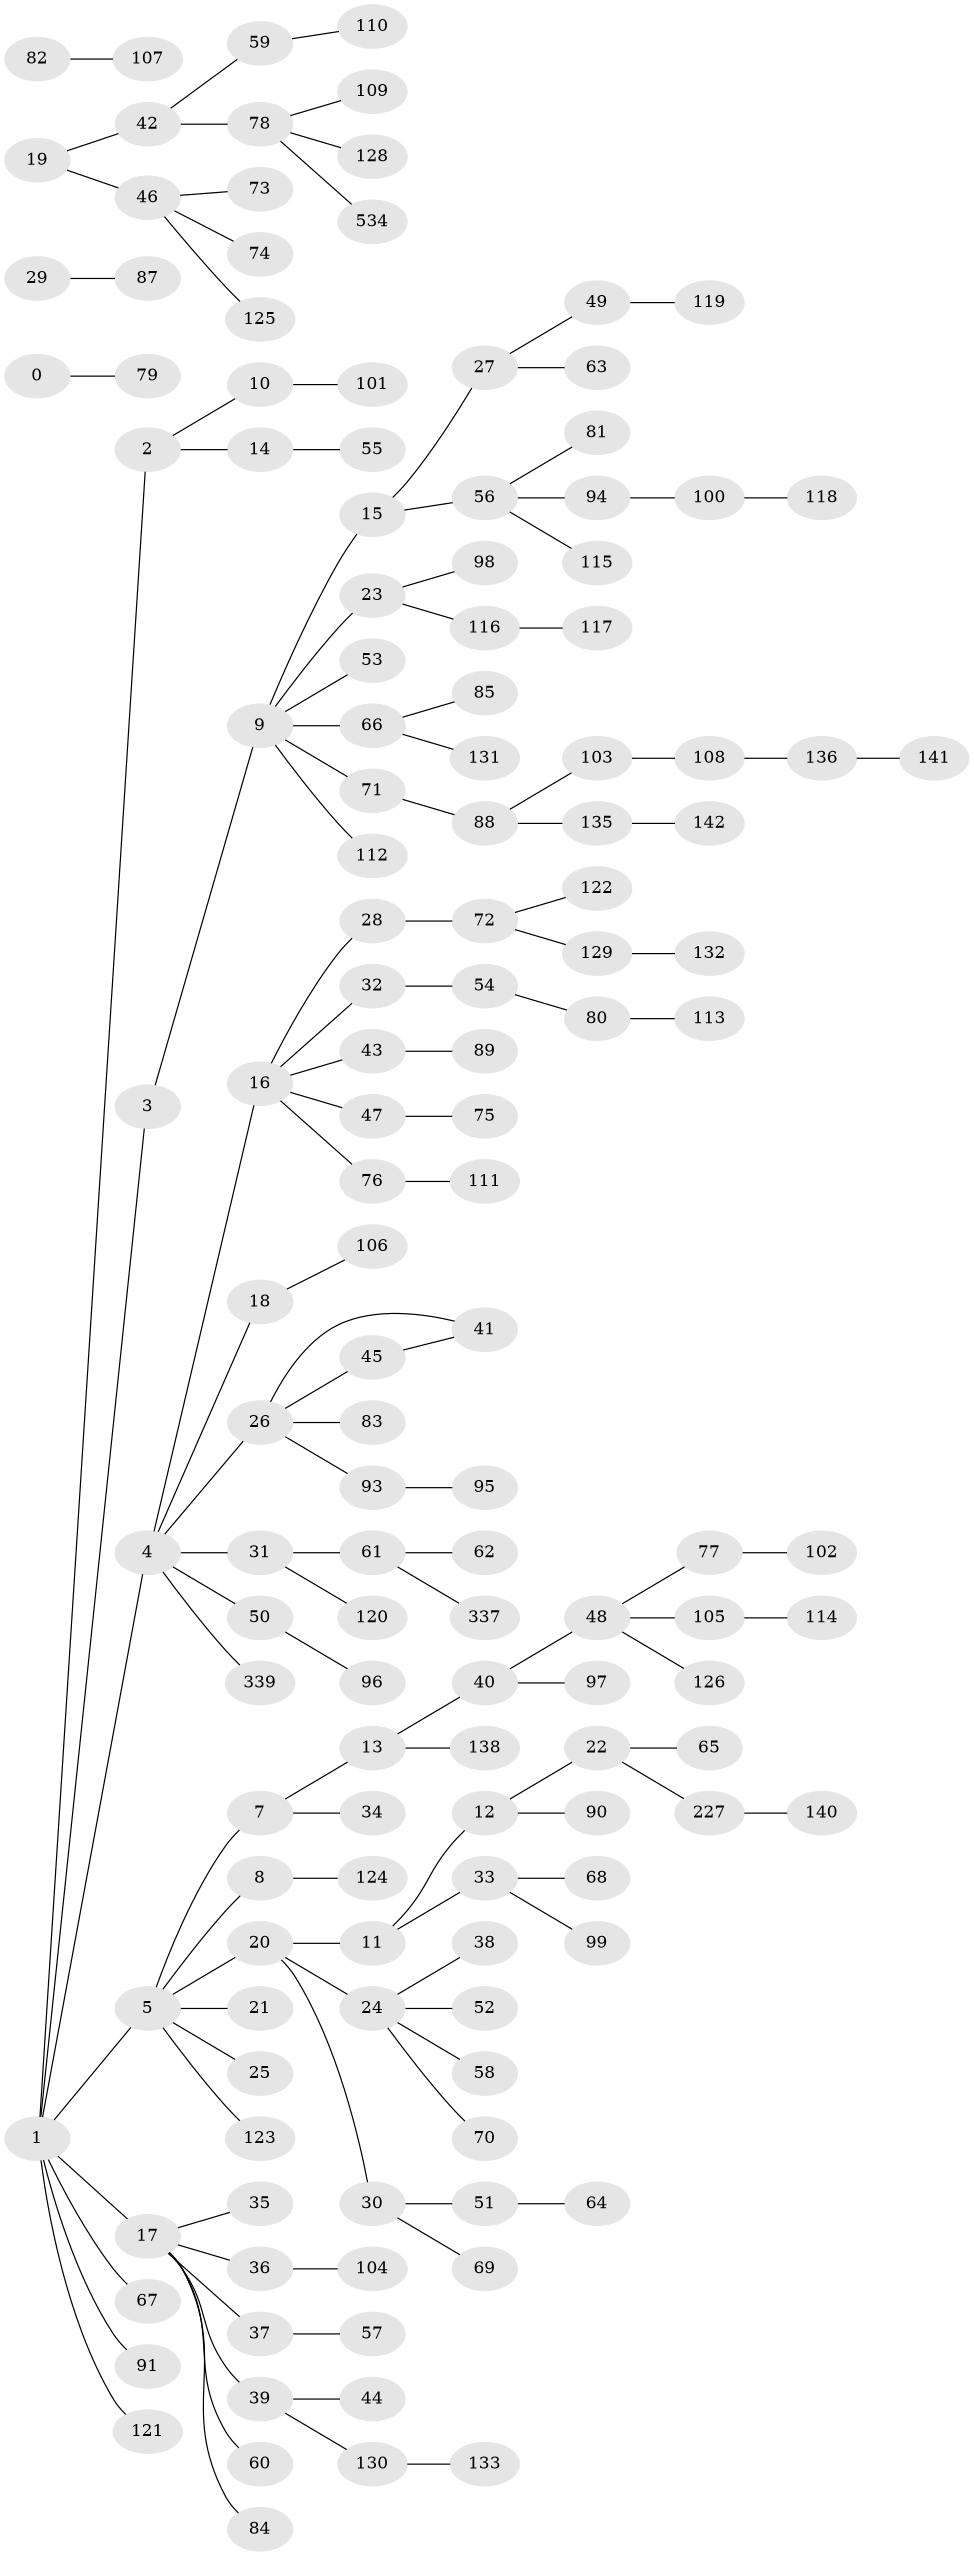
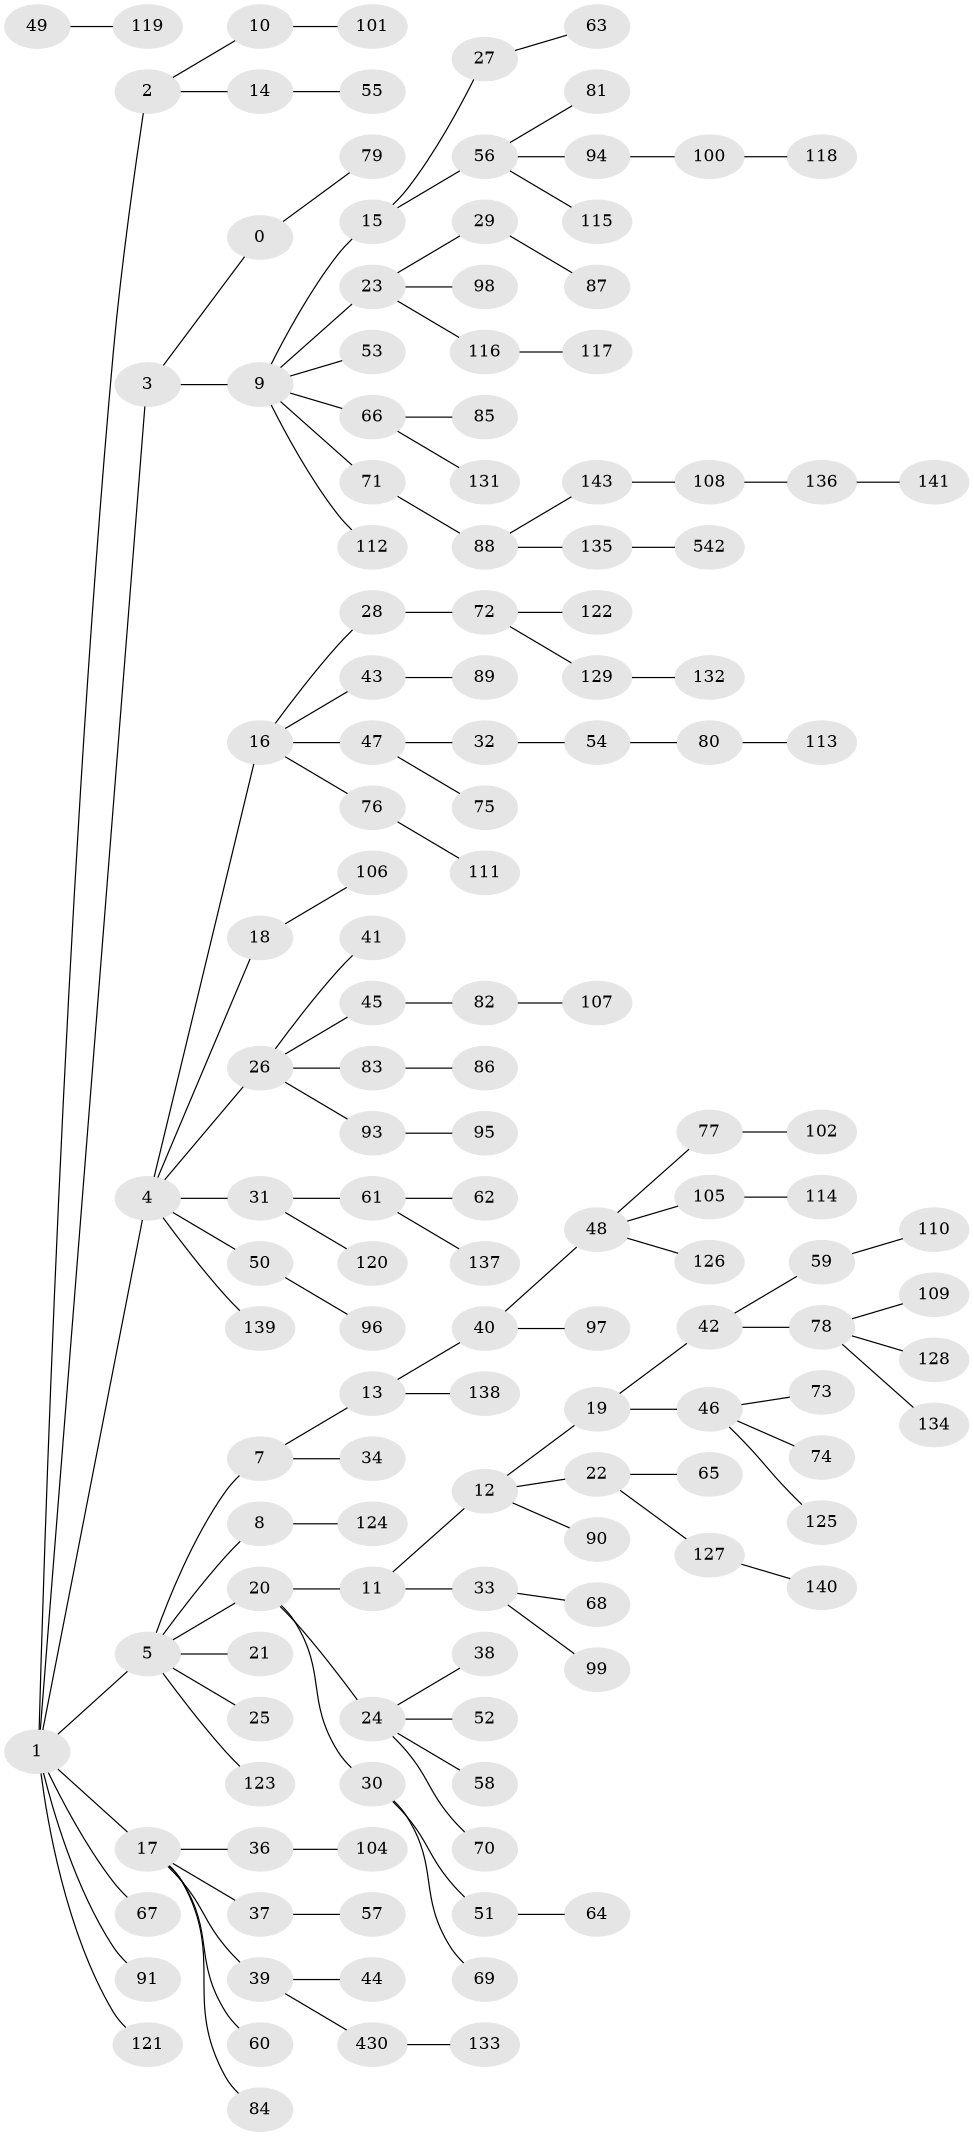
(373, 222) -> (934, 1425)
none -> (429, 254)
none -> (204, 311)
(541, 335) -> none
(597, 758) -> (597, 482)
(710, 823) -> (710, 547)
(316, 1035) -> (429, 743)
none -> (485, 1068)
(429, 1344) -> (429, 1003)
none -> (541, 1450)
(485, 1618) -> (485, 1263)
(260, 1683) -> (260, 1329)
(710, 1813) -> (710, 1555)
(260, 2204) -> none
(373, 2464) -> (373, 2045)
